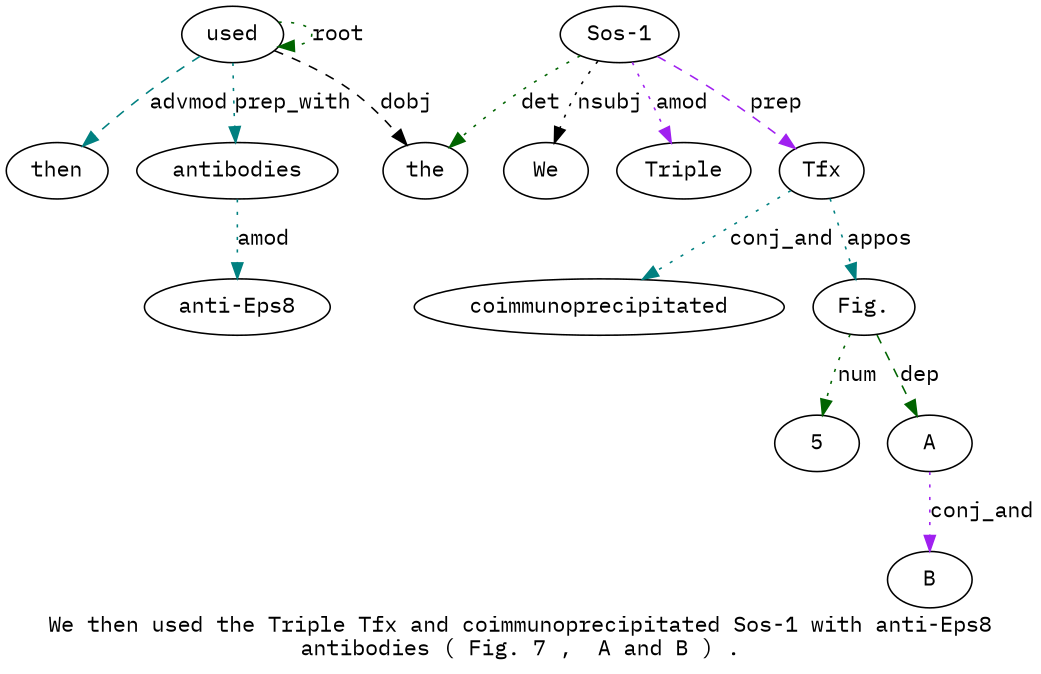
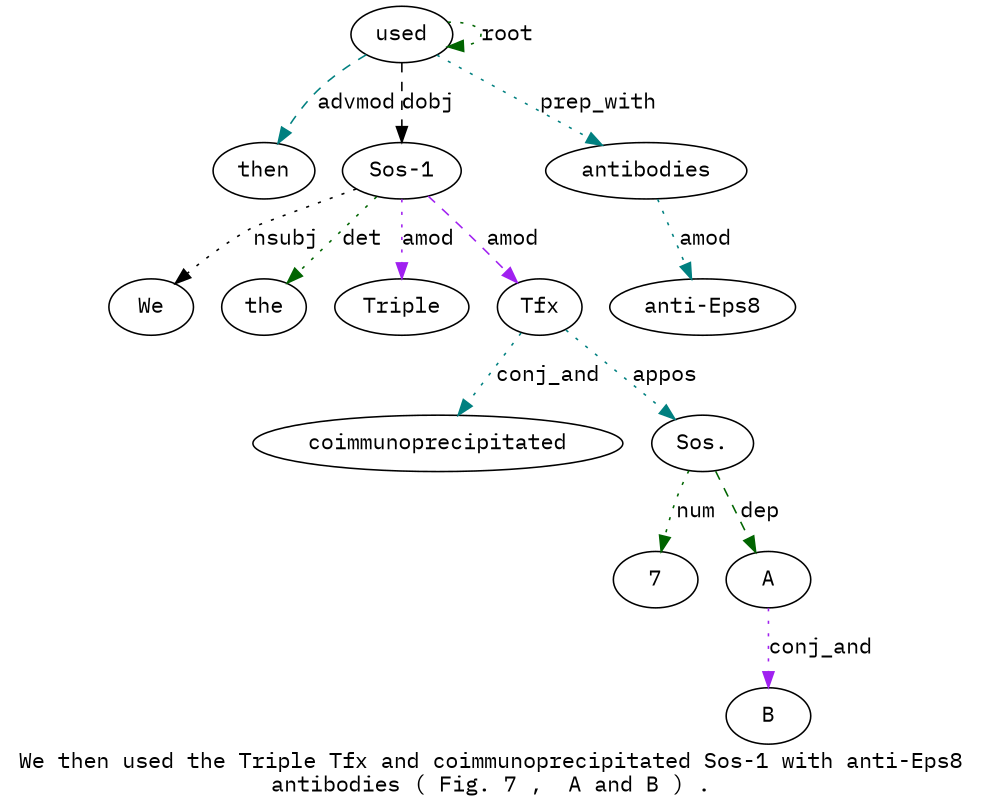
(341, 84) -> (402, 95)
(776, 103) -> (513, 239)
(864, 307) -> (703, 443)
(817, 443) -> (656, 580)
